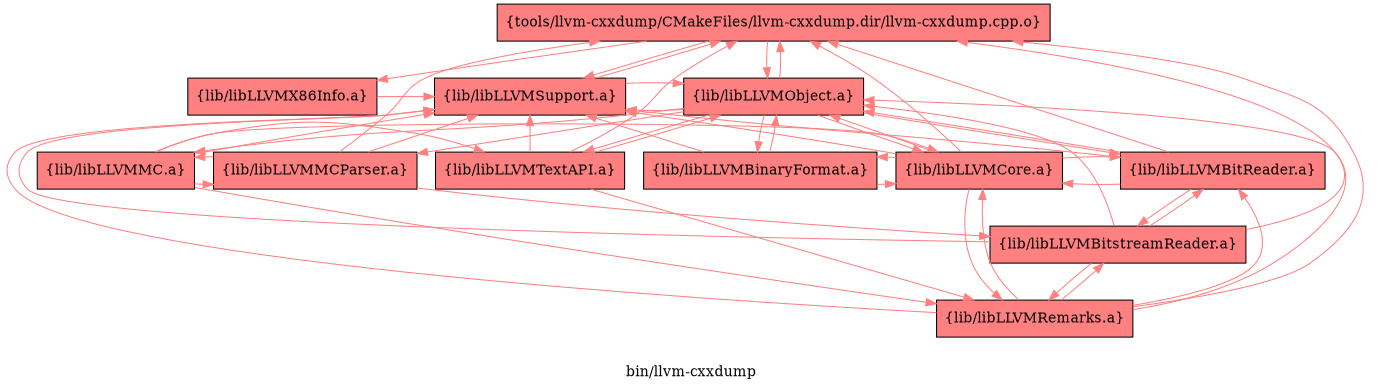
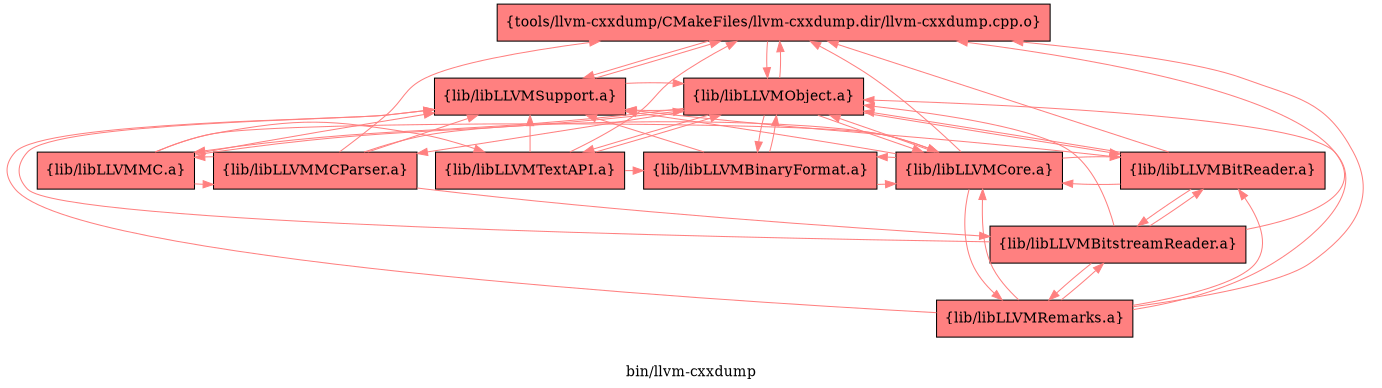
(282, 97) -> none
none -> (646, 122)
(787, 246) -> (629, 171)
(560, 248) -> (434, 131)
